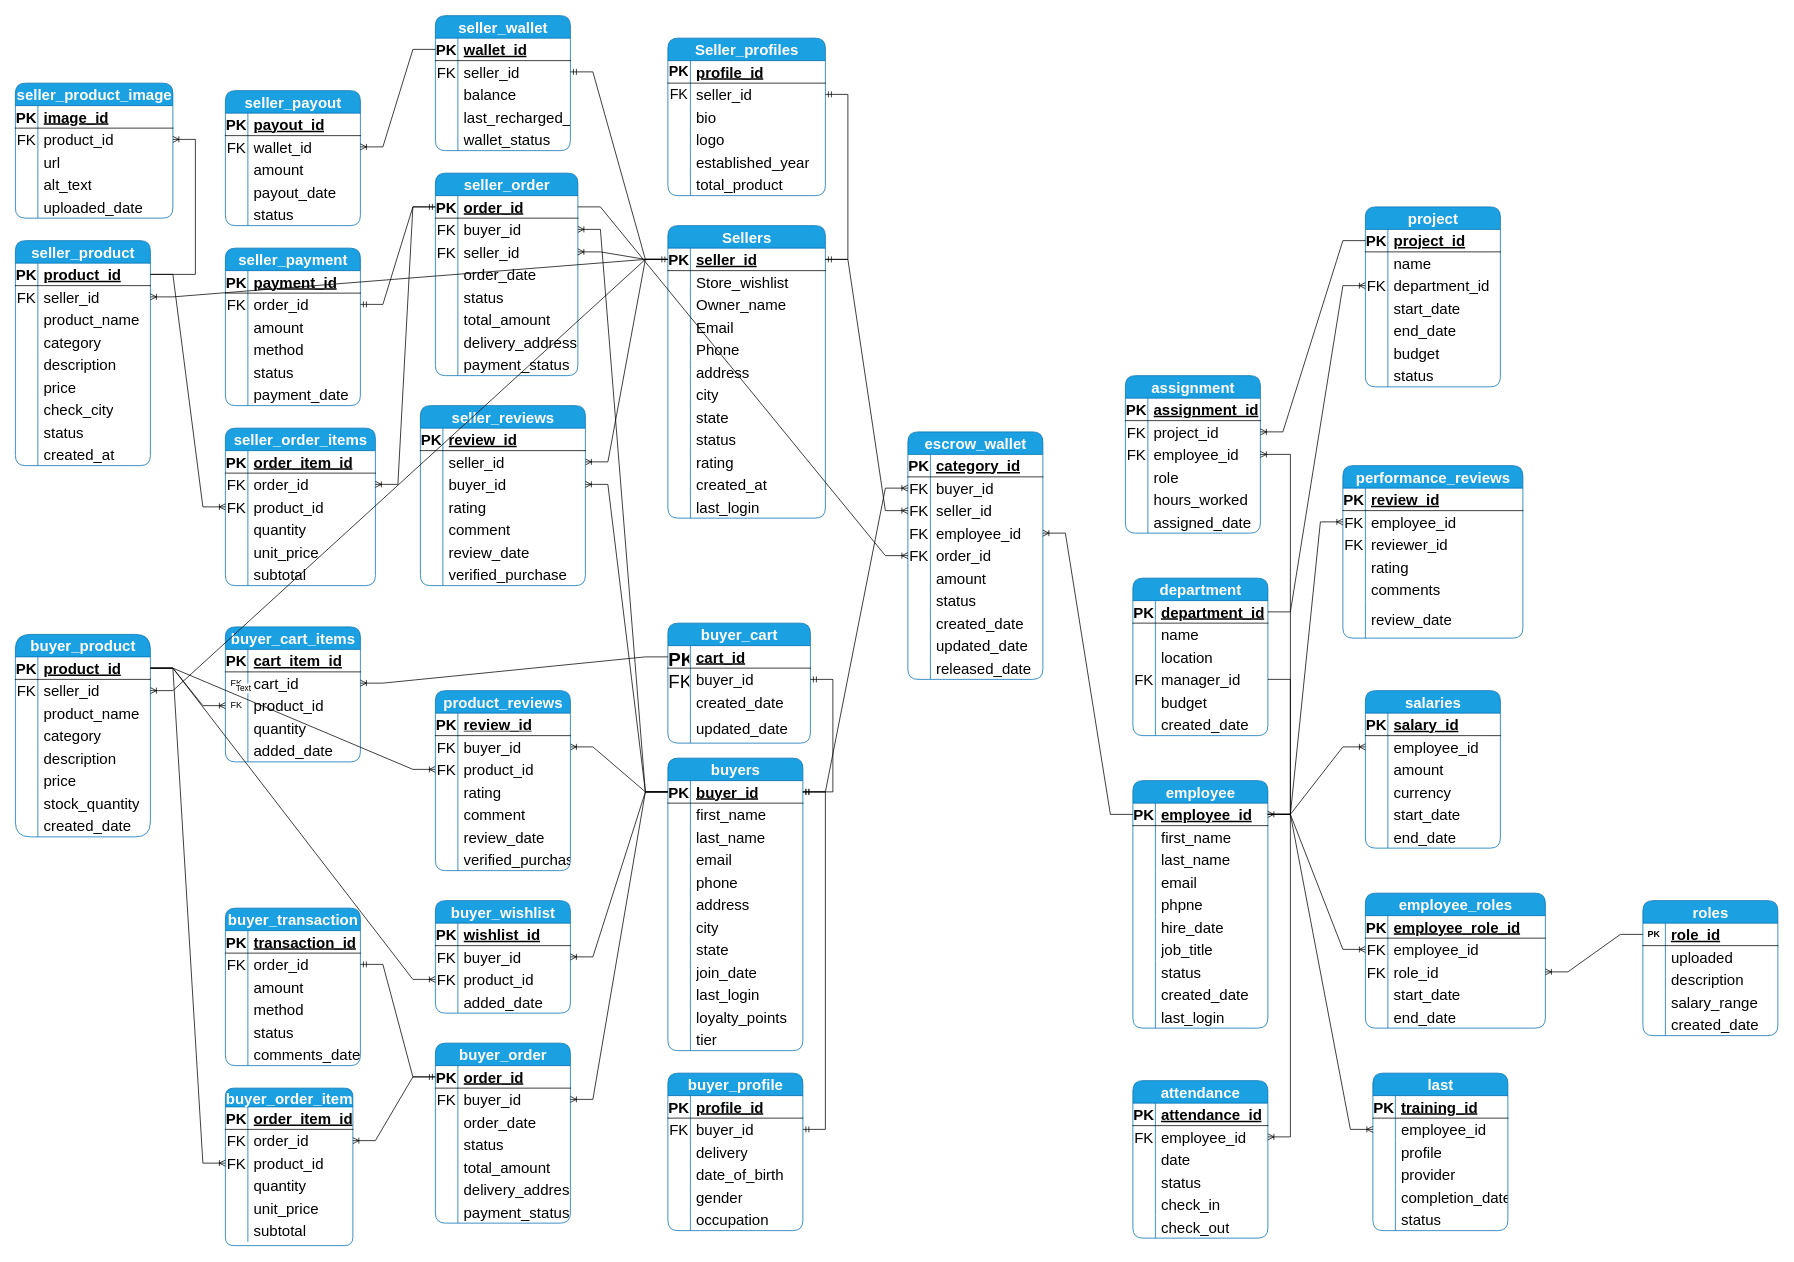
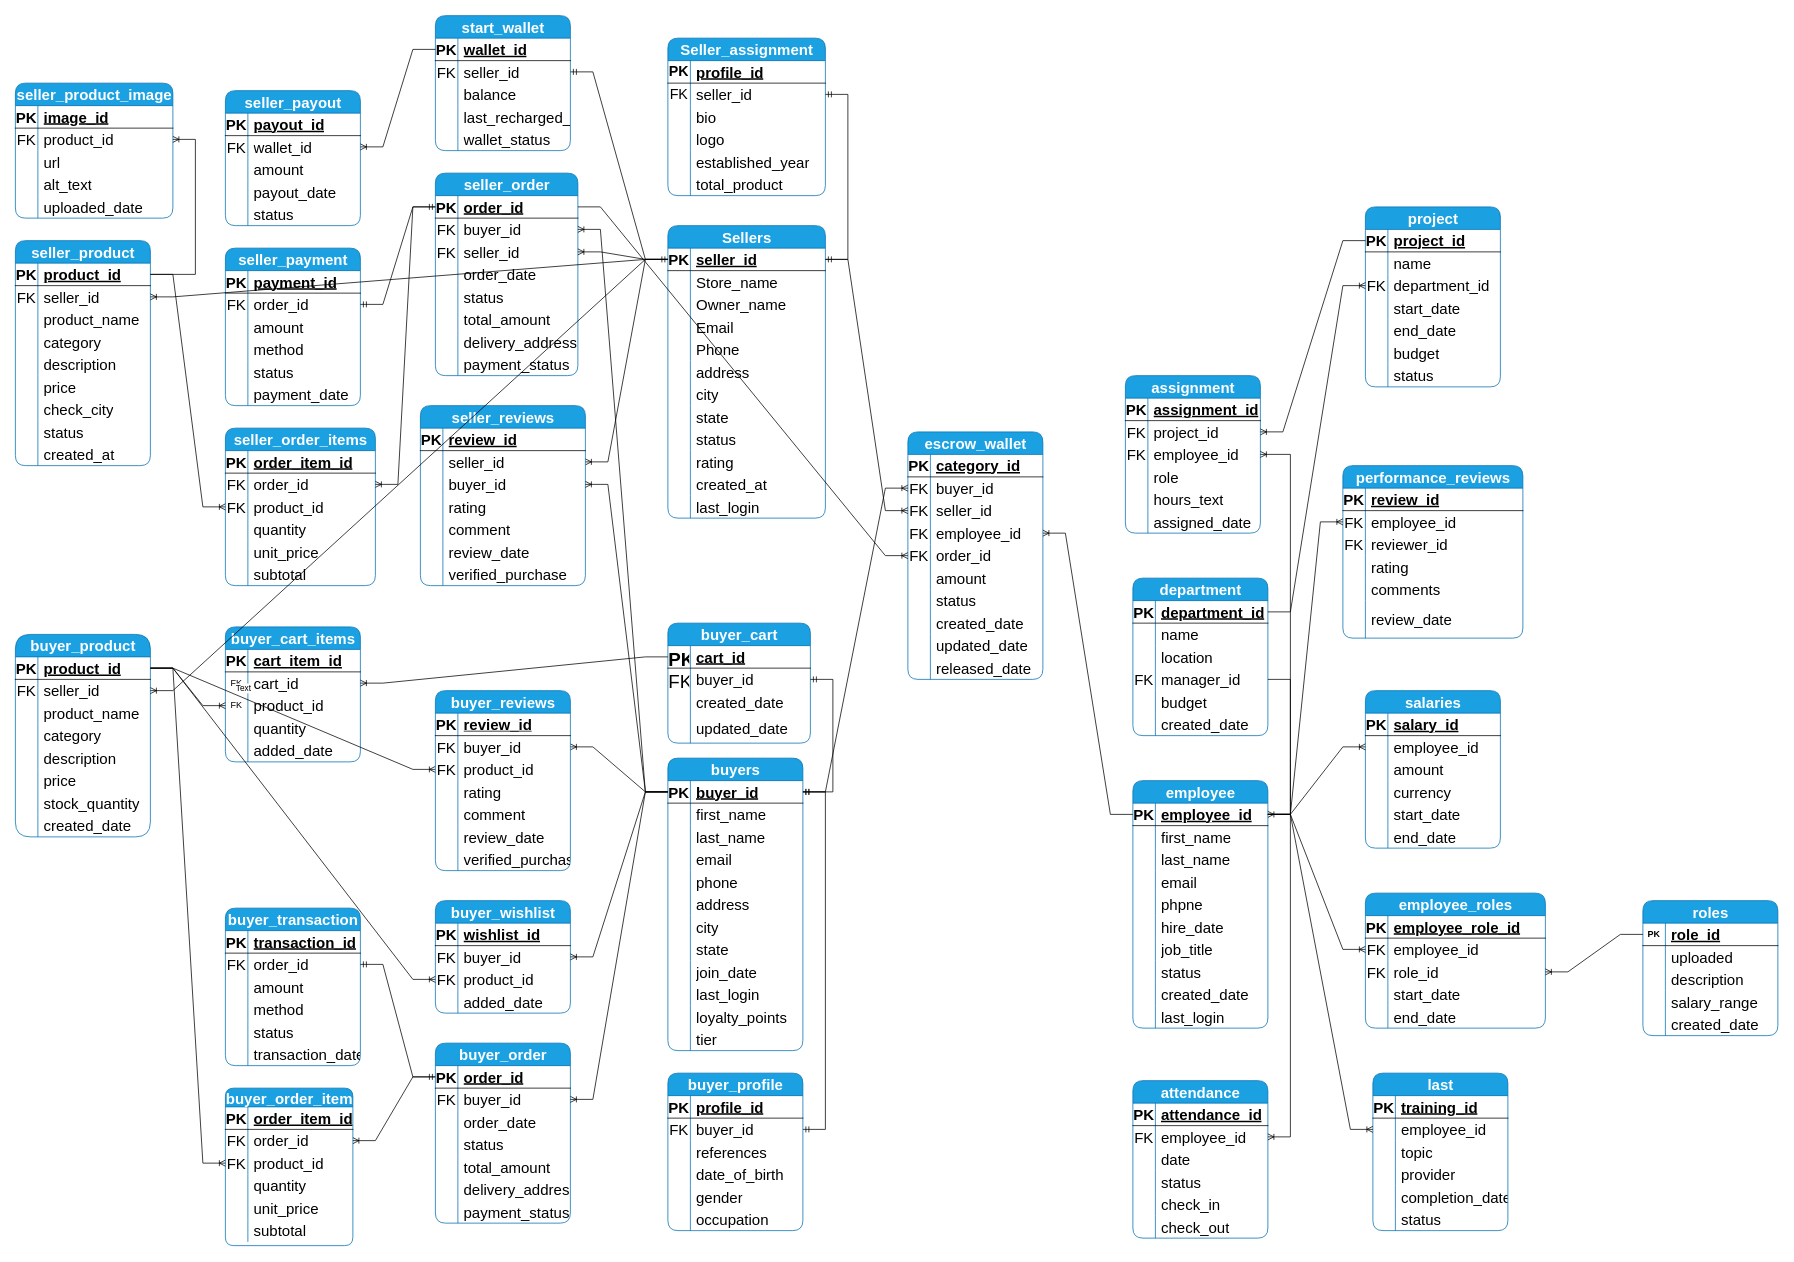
(503, 27) -> (503, 27)
(747, 49) -> (747, 49)
(749, 282) -> (738, 282)
(1204, 499) -> (1196, 499)
(503, 702) -> (503, 702)
(307, 1054) -> (307, 1054)
(726, 1152) -> (738, 1152)
(1427, 1152) -> (1420, 1152)
